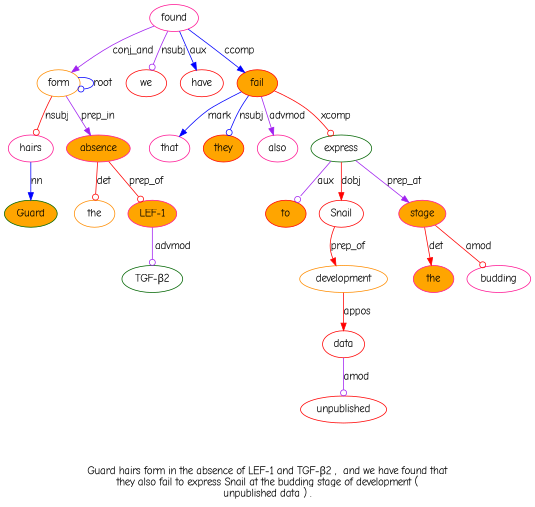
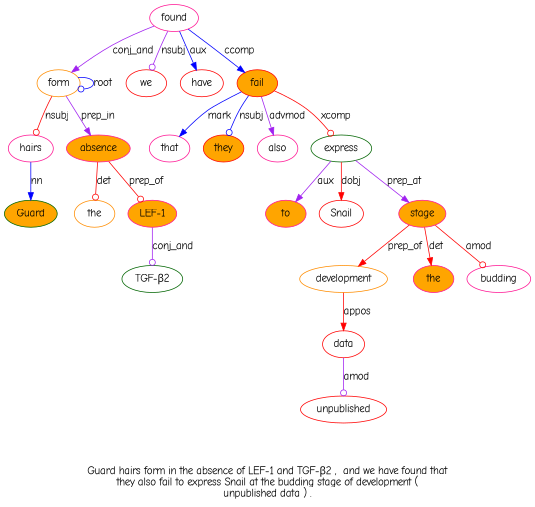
(316, 179) -> (316, 179)
(286, 214) -> (286, 214)
(330, 243) -> (387, 243)
(173, 246) -> (173, 246)
